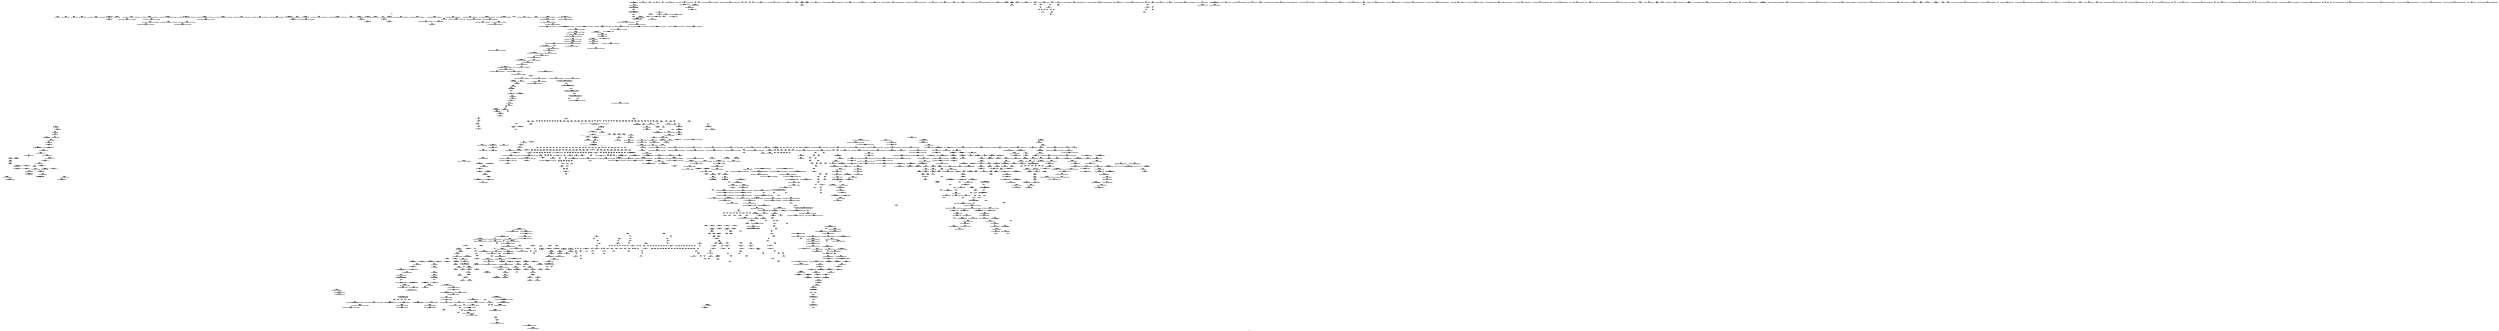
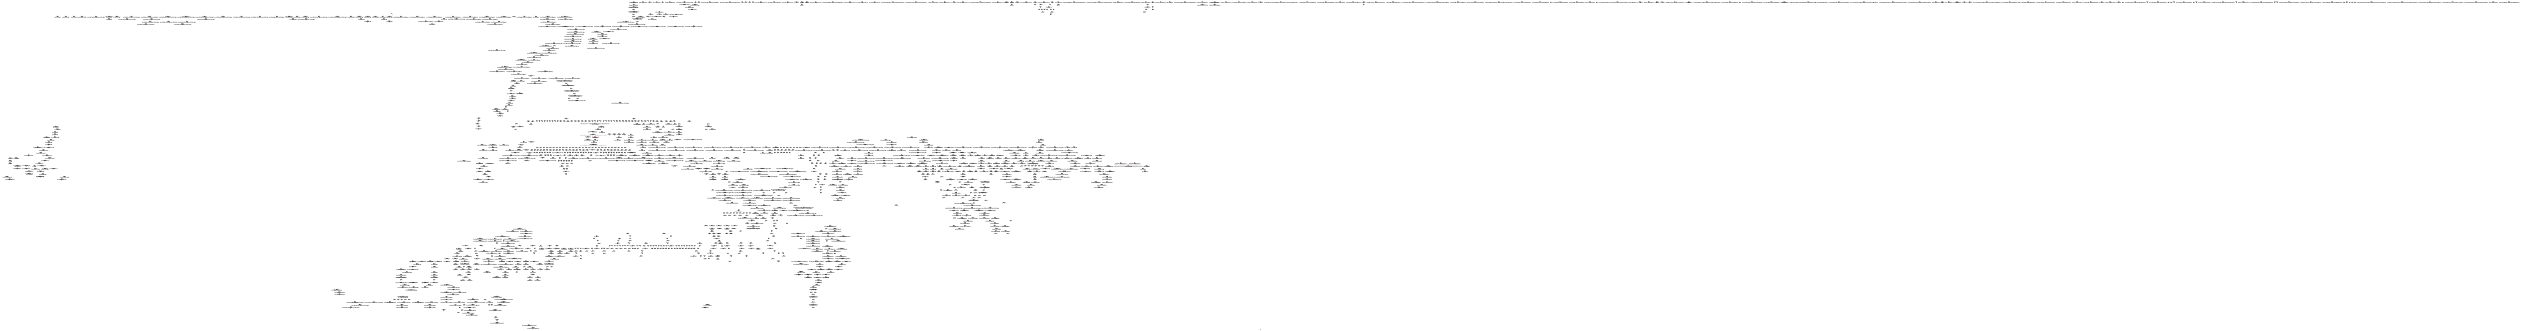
none -> (1752, 2)
